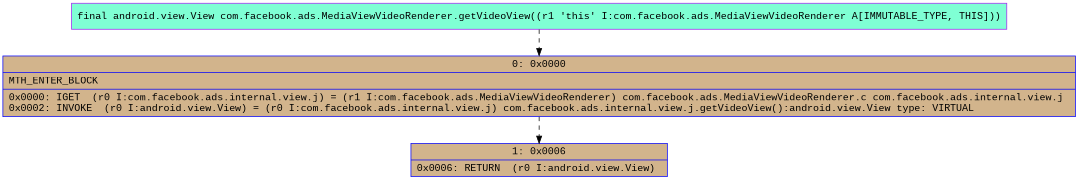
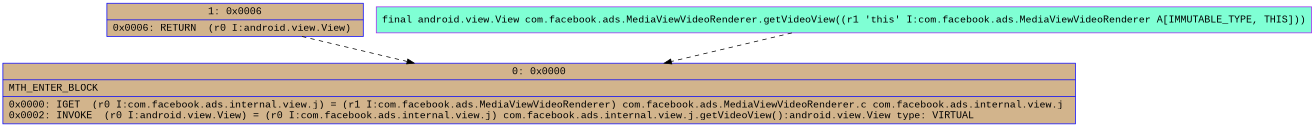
(539, 126) -> (354, 49)
